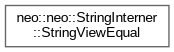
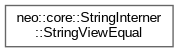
(87, 26) -> (89, 26)
